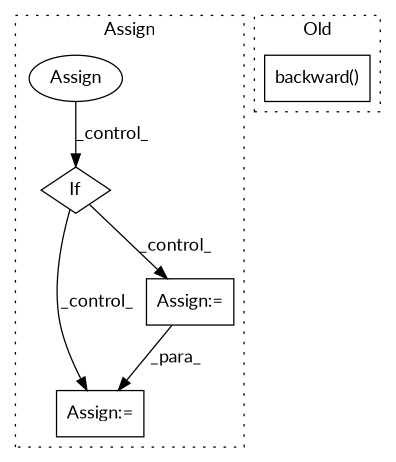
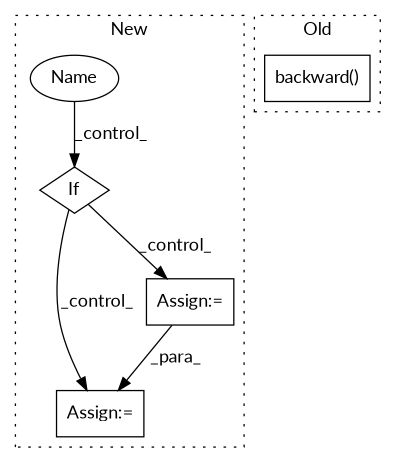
(130, 30) -> (130, 30)
(76, 78) -> (75, 78)
